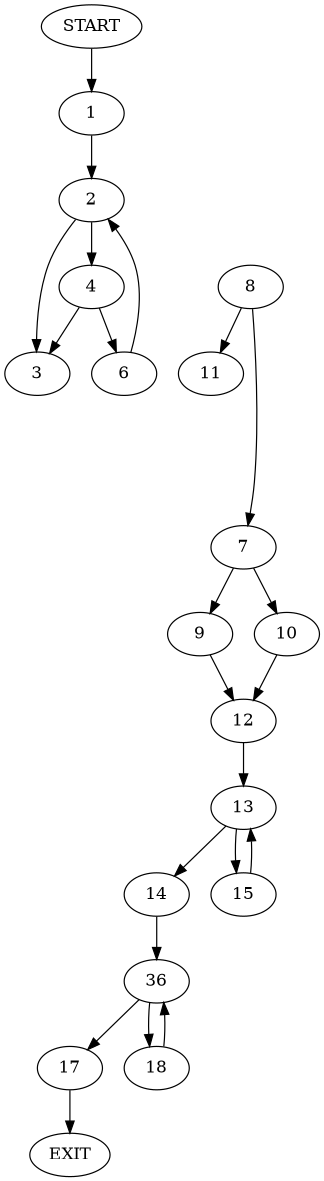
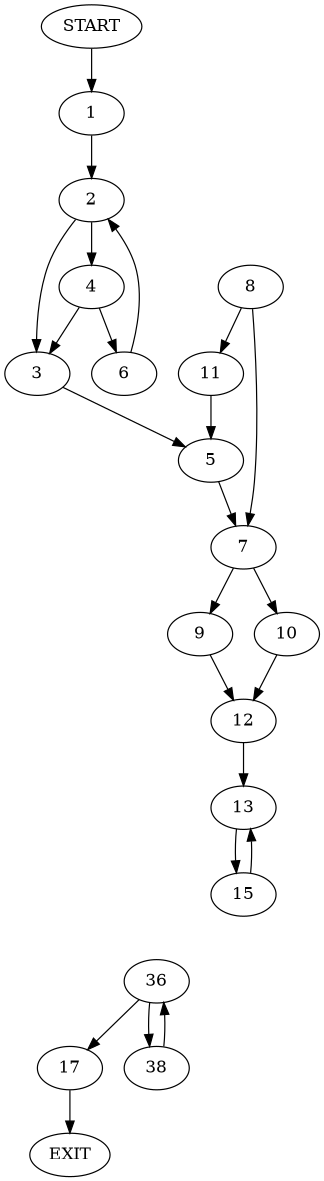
none -> (211, 461)
(157, 895) -> none
(157, 1068) -> (157, 1068)
